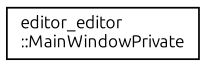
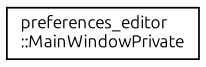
(103, 33) -> (103, 33)
